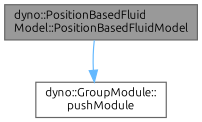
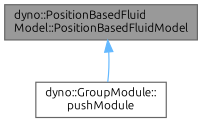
(93, 55) -> (109, 67)
